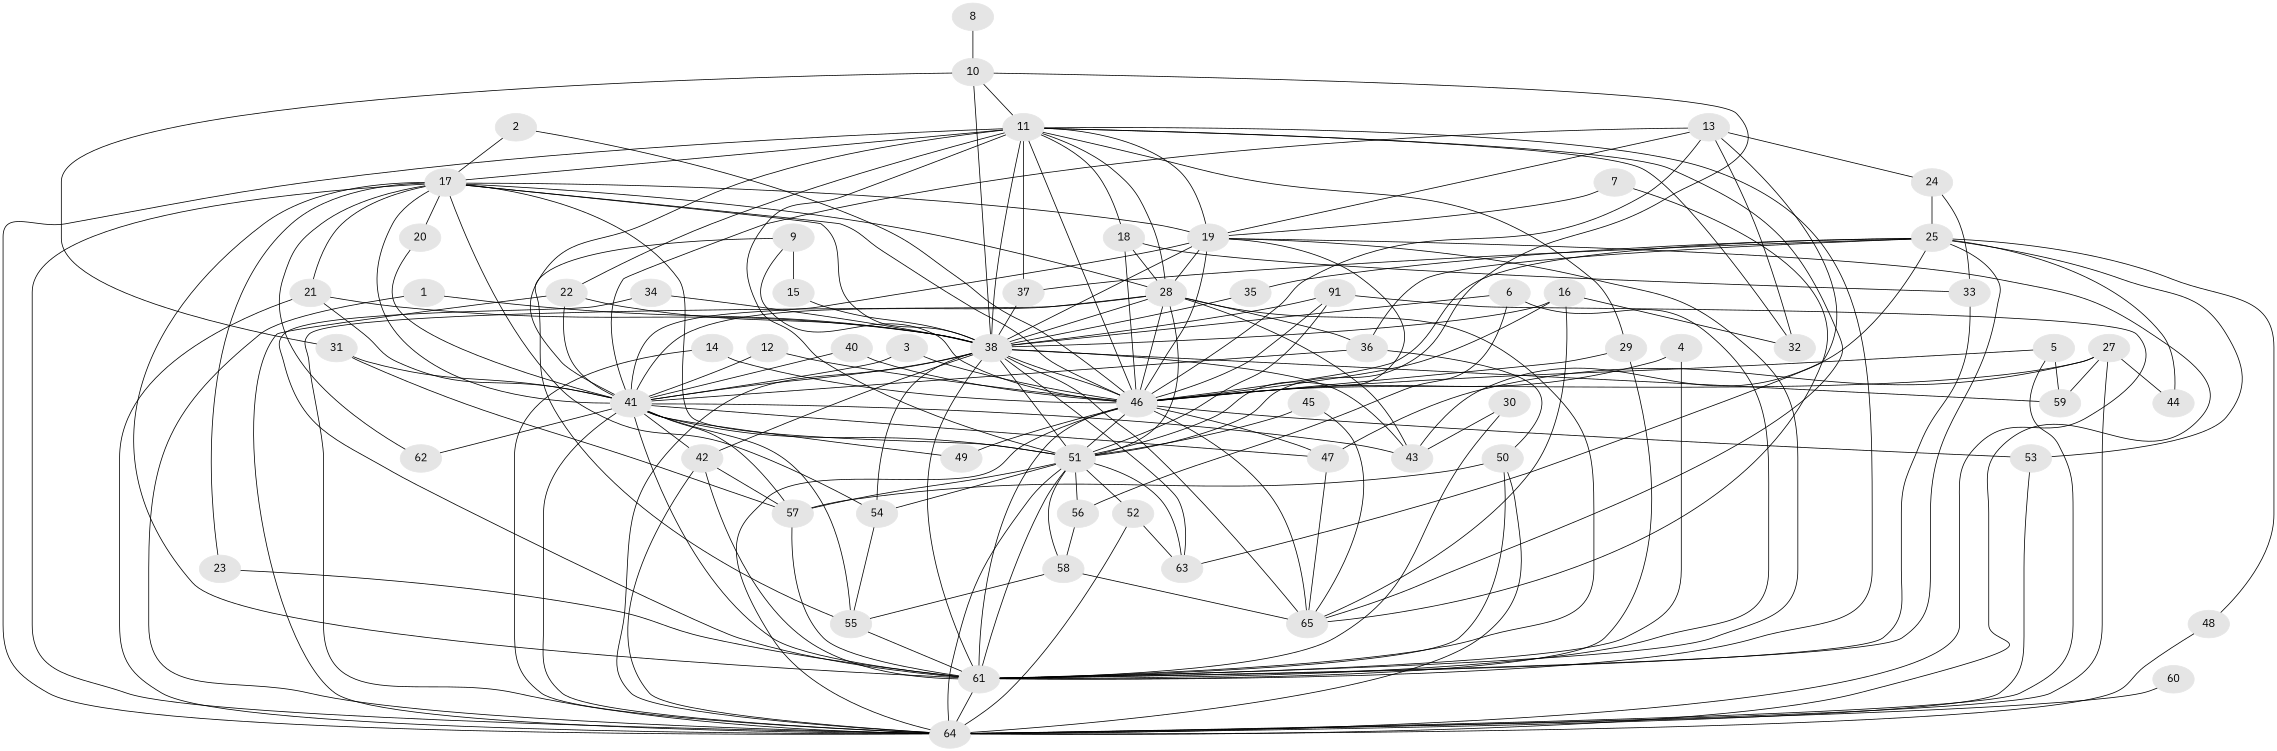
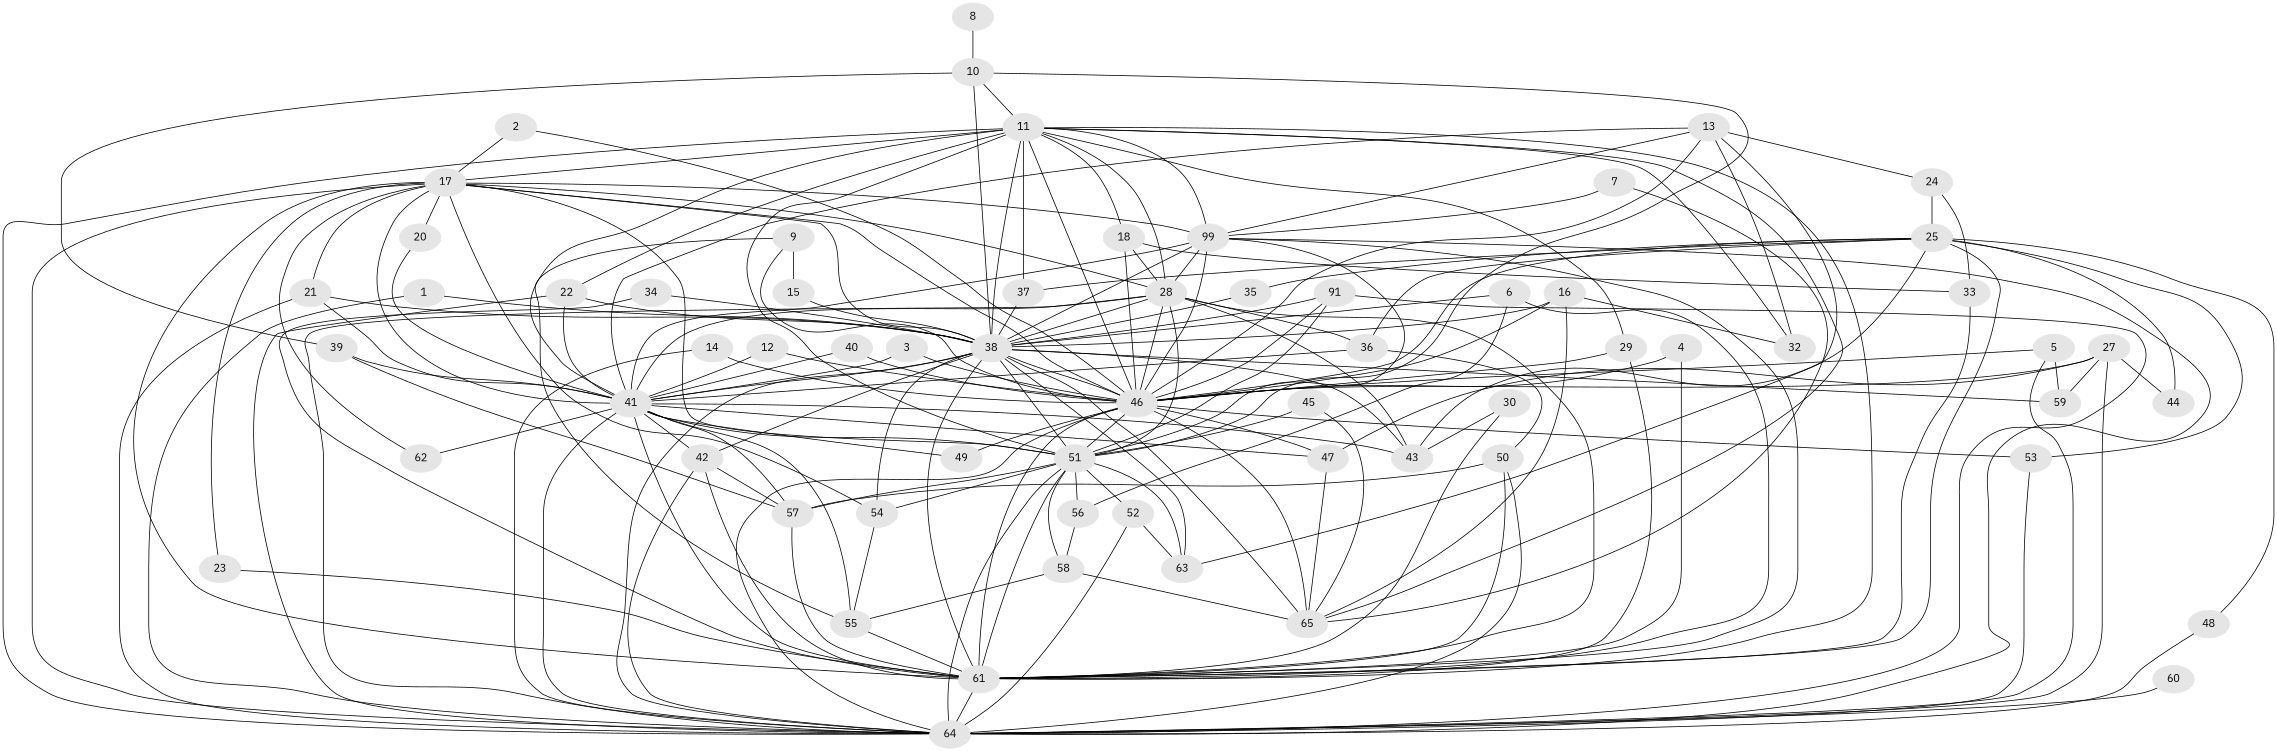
(1208, 238) -> (1208, 238)
(337, 348) -> (337, 348)
